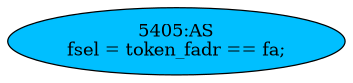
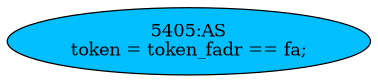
(176, 41) -> (189, 41)
